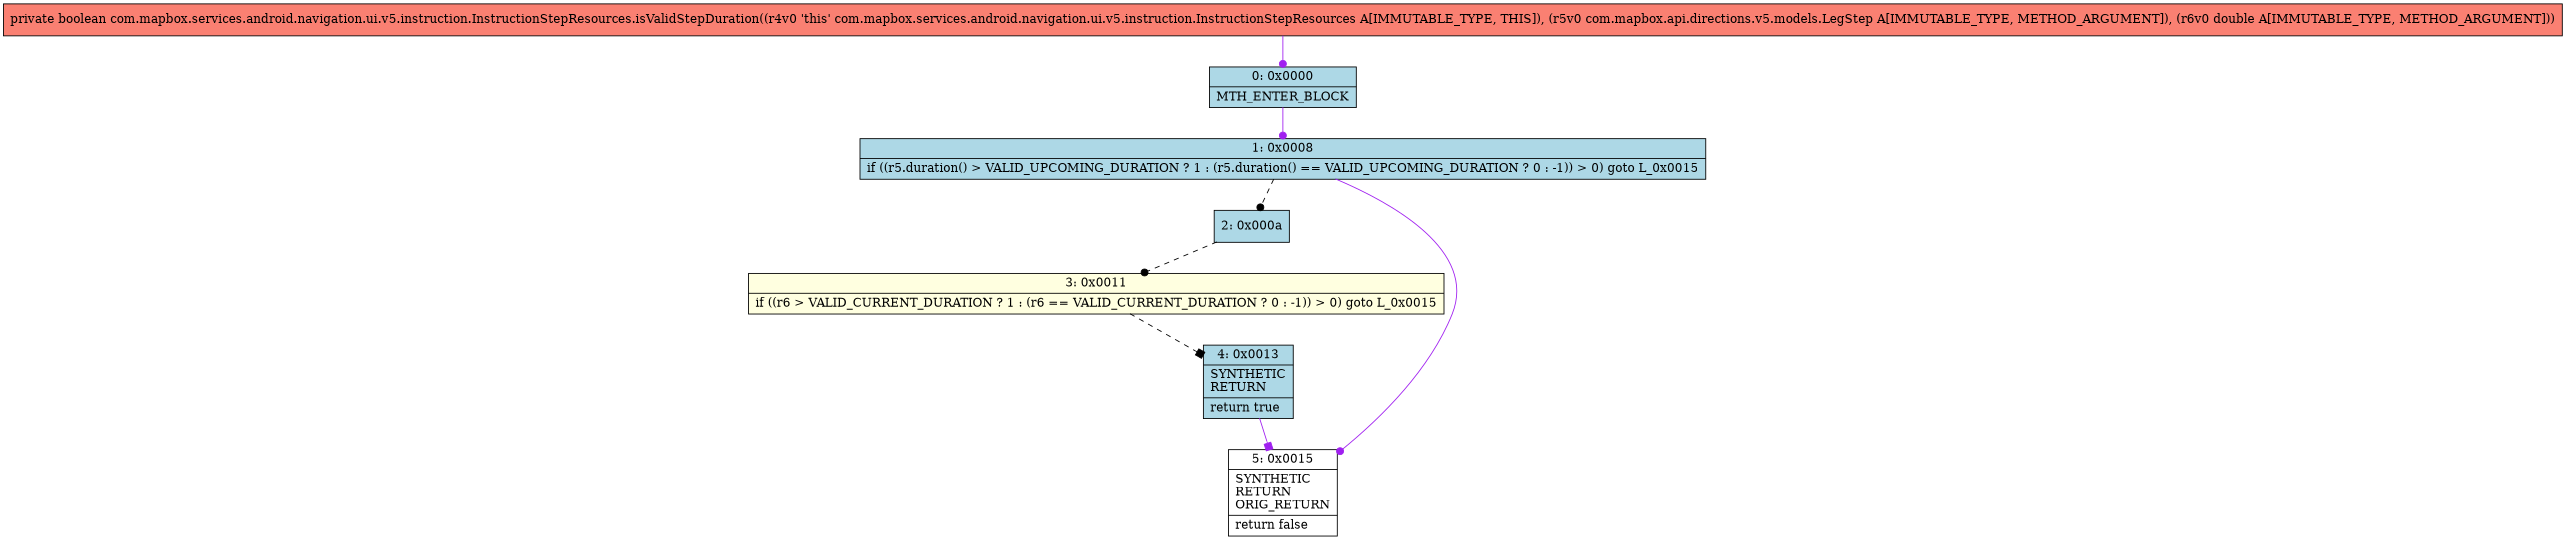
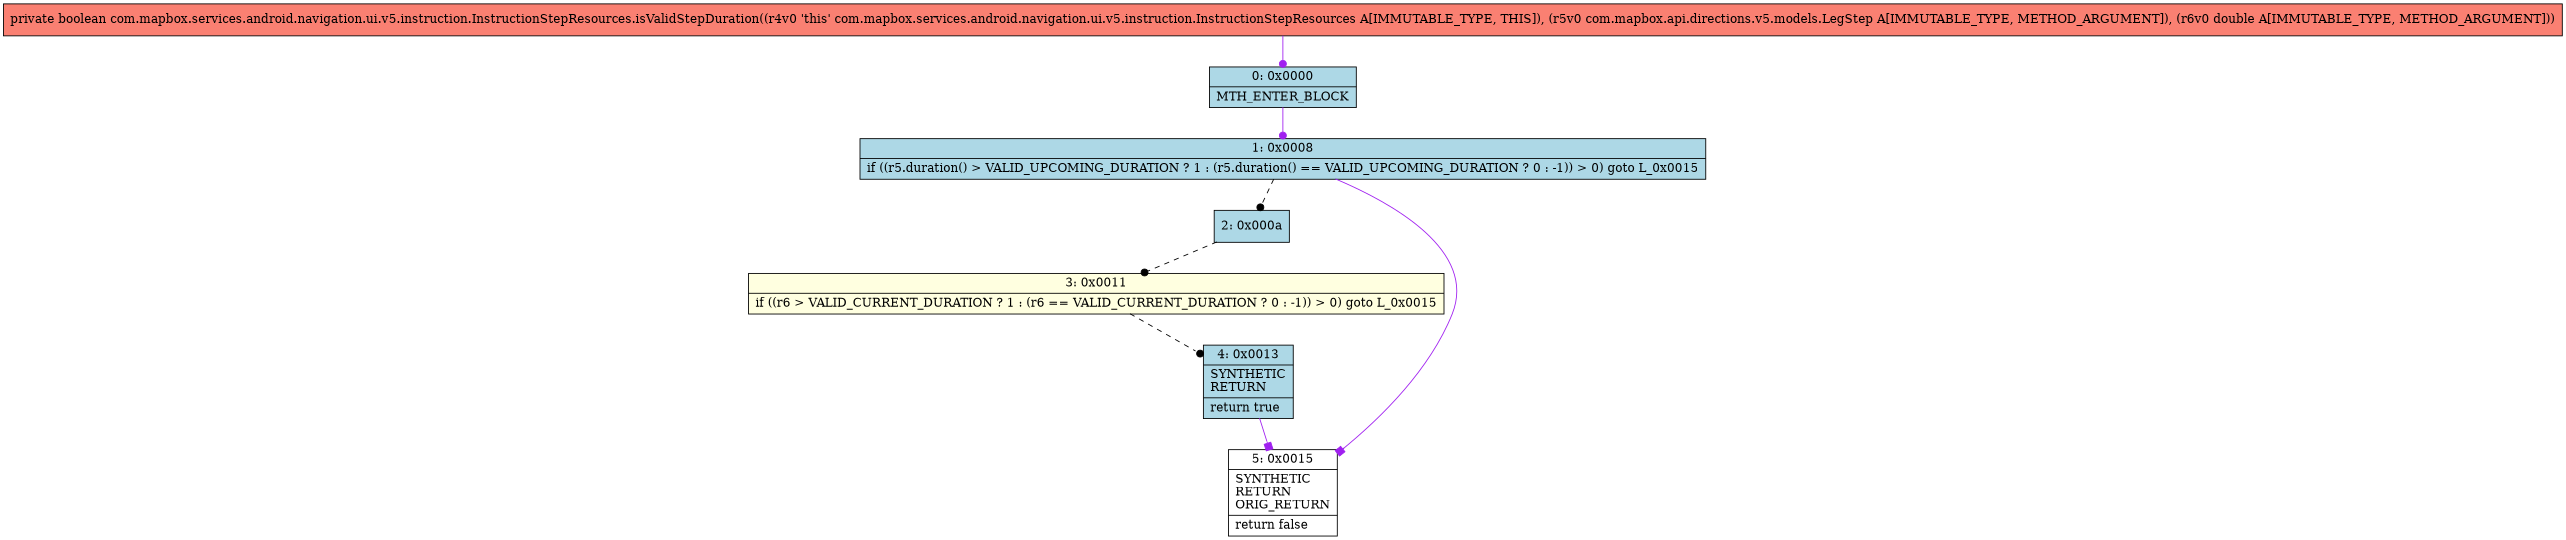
(1454, 303) -> (1454, 303)
(1163, 332) -> (1163, 332)
